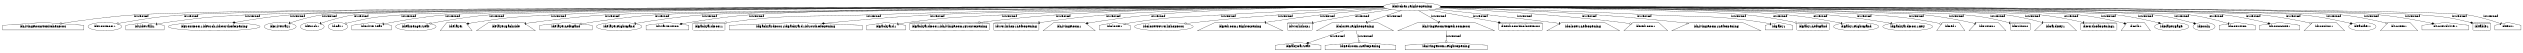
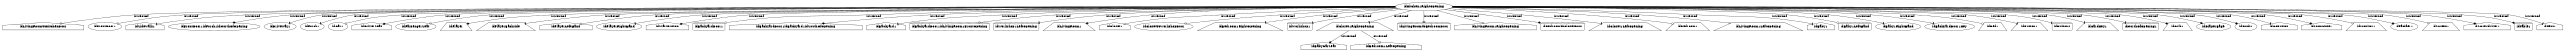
(883, 8) -> (890, 8)
(1446, 27) -> (1424, 27)
(1446, 36) -> (1459, 17)
